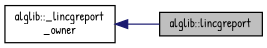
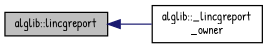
(144, 24) -> (136, 24)
